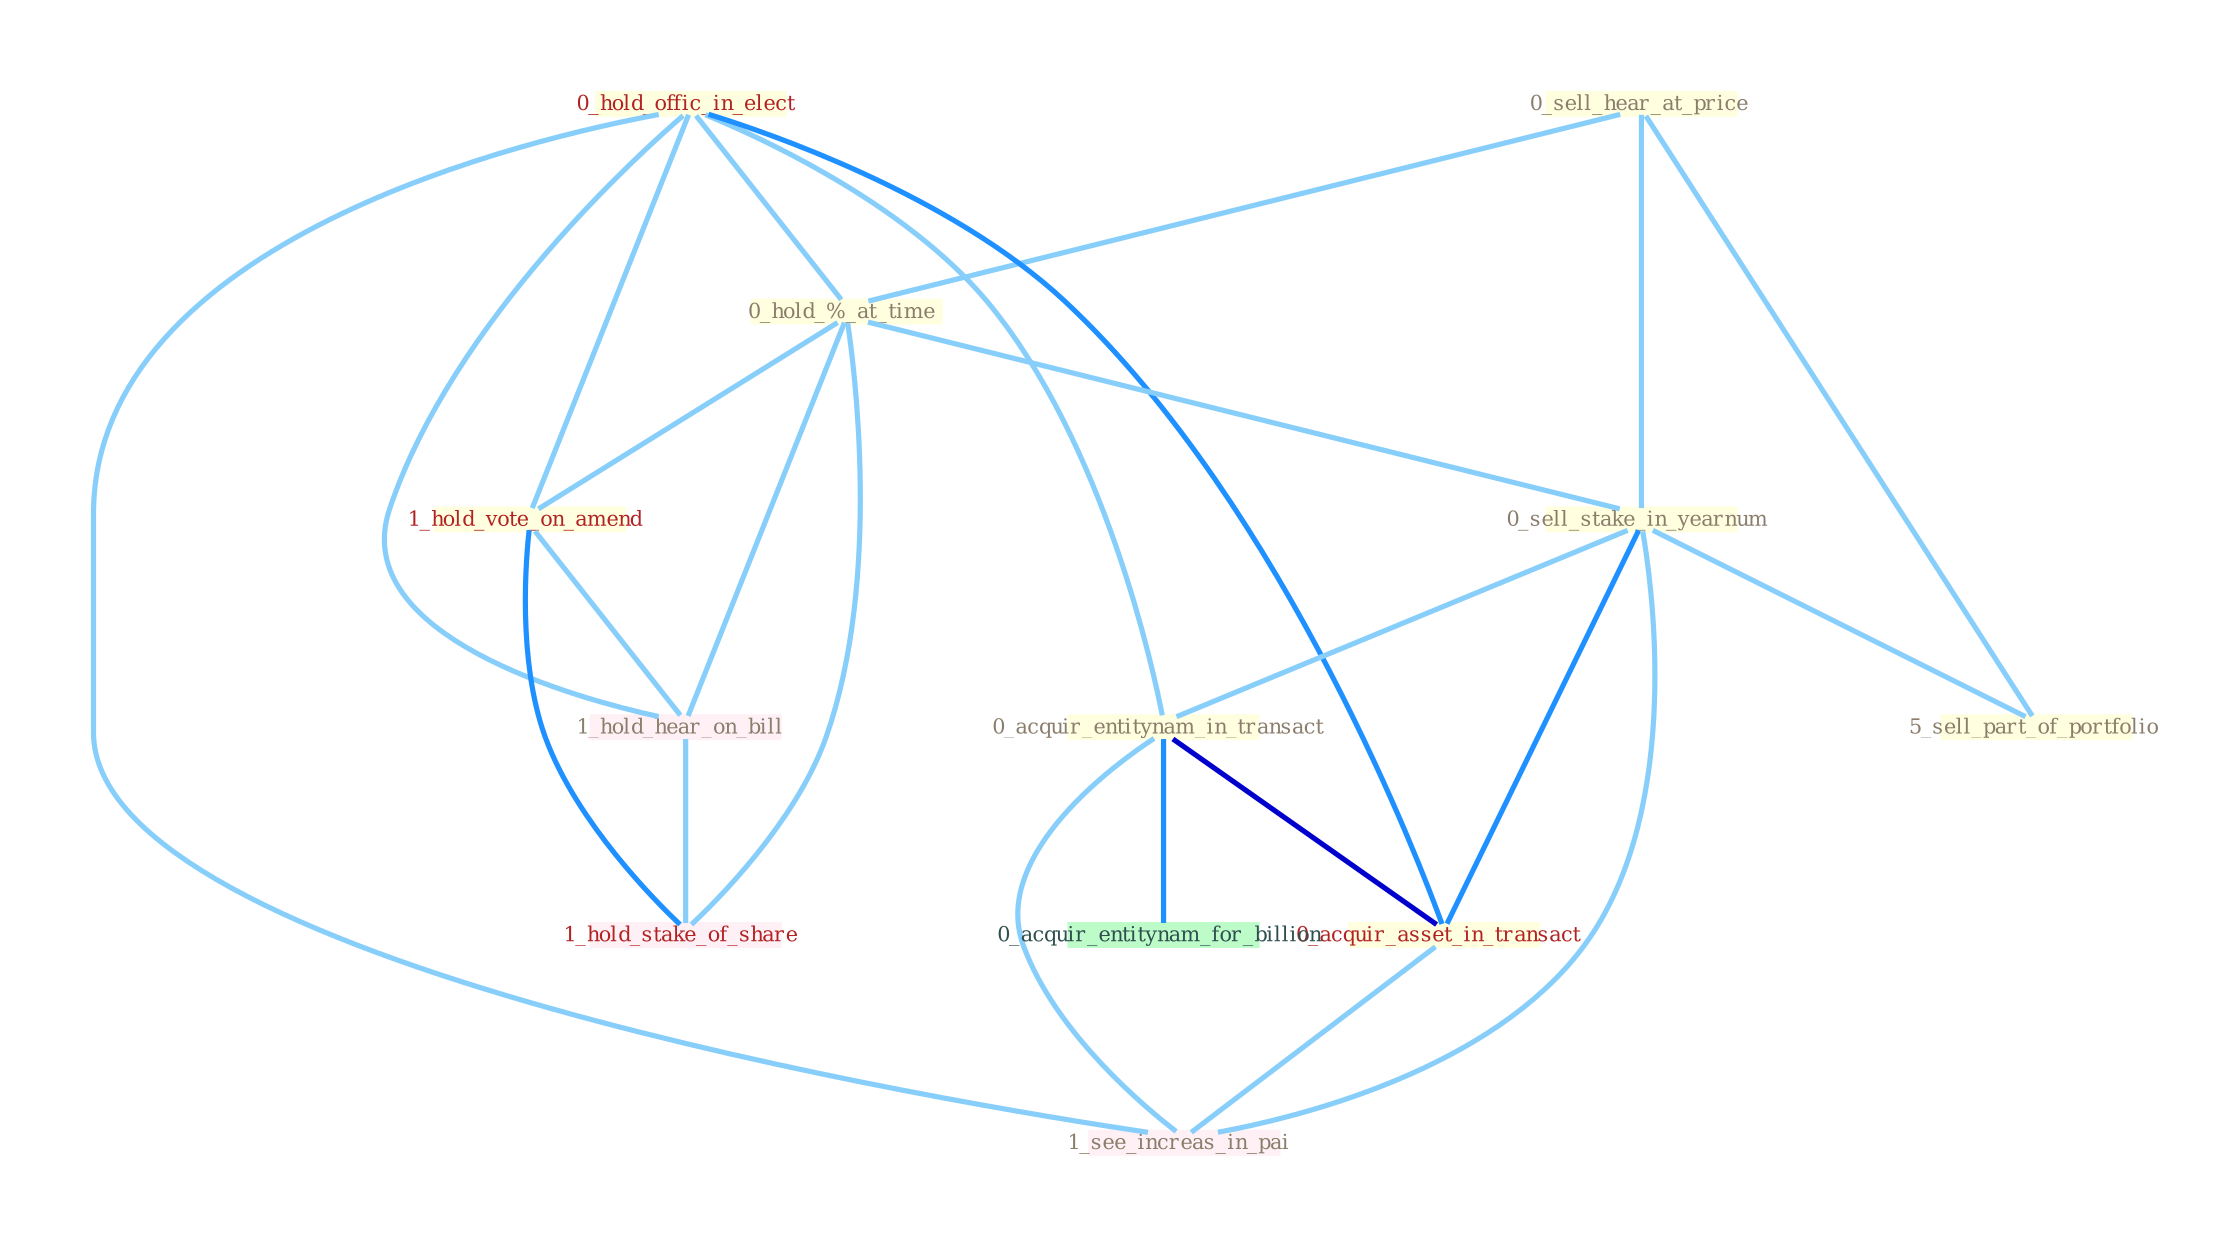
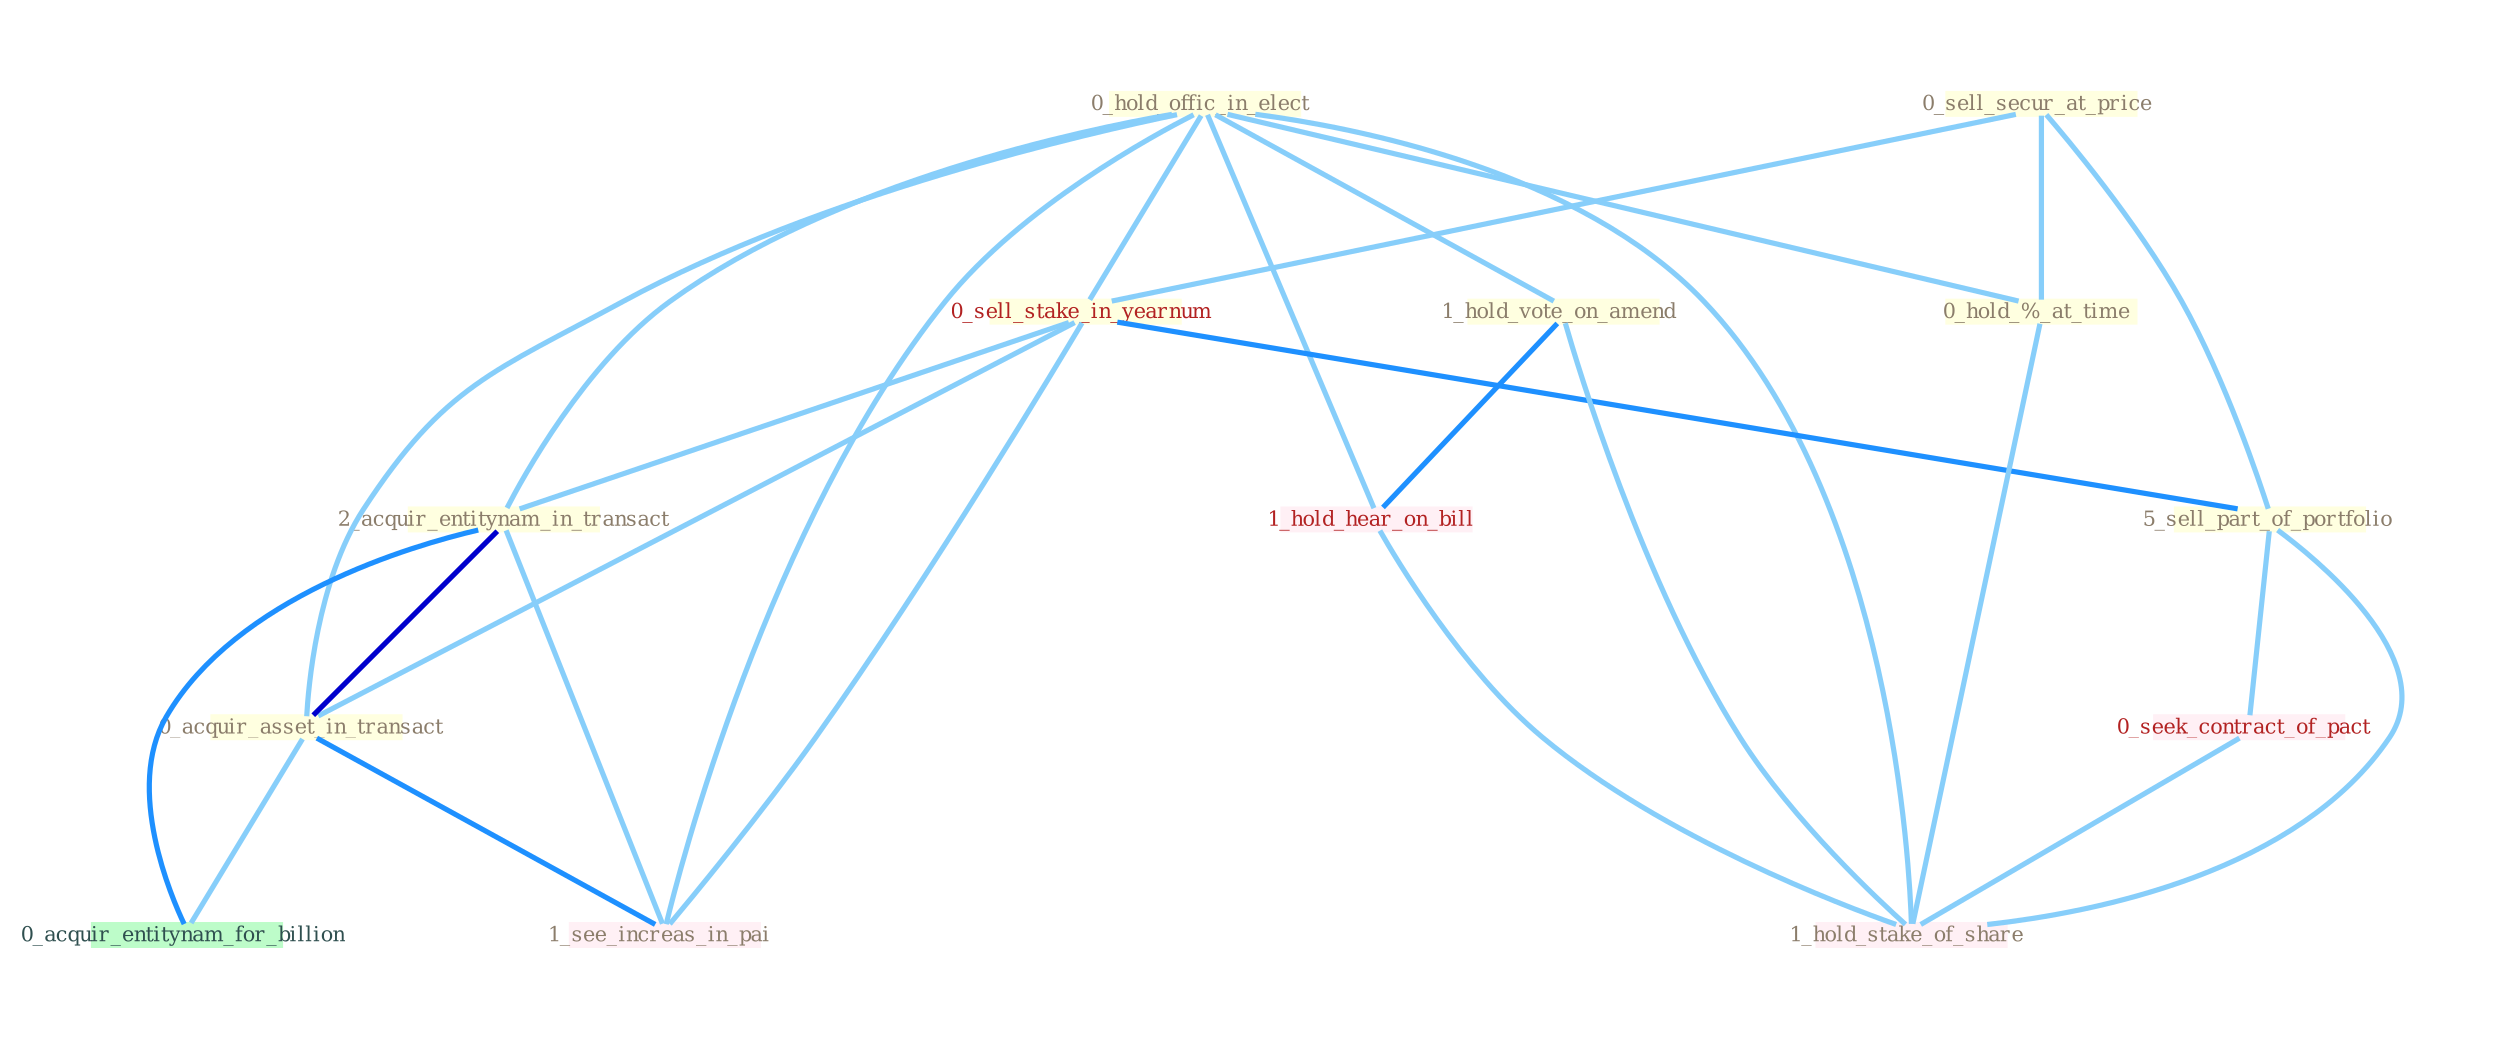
(691, 104) -> (1205, 104)
(1641, 104) -> (2041, 104)
none -> (1757, 370)
(688, 416) -> none
(1244, 416) -> (1145, 208)
(1191, 447) -> (612, 307)
(530, 519) -> (1564, 312)
(766, 519) -> none
(1641, 519) -> (1086, 312)
(608, 623) -> (1470, 415)
(1839, 624) -> (1677, 416)
(686, 727) -> (1377, 519)
(1164, 727) -> (504, 519)
(1543, 727) -> (696, 519)
none -> (2249, 727)
(550, 748) -> (1691, 650)
none -> (2320, 809)
none -> (247, 831)
(686, 935) -> (1912, 935)
(1444, 935) -> (306, 727)
(1313, 1040) -> (486, 831)
